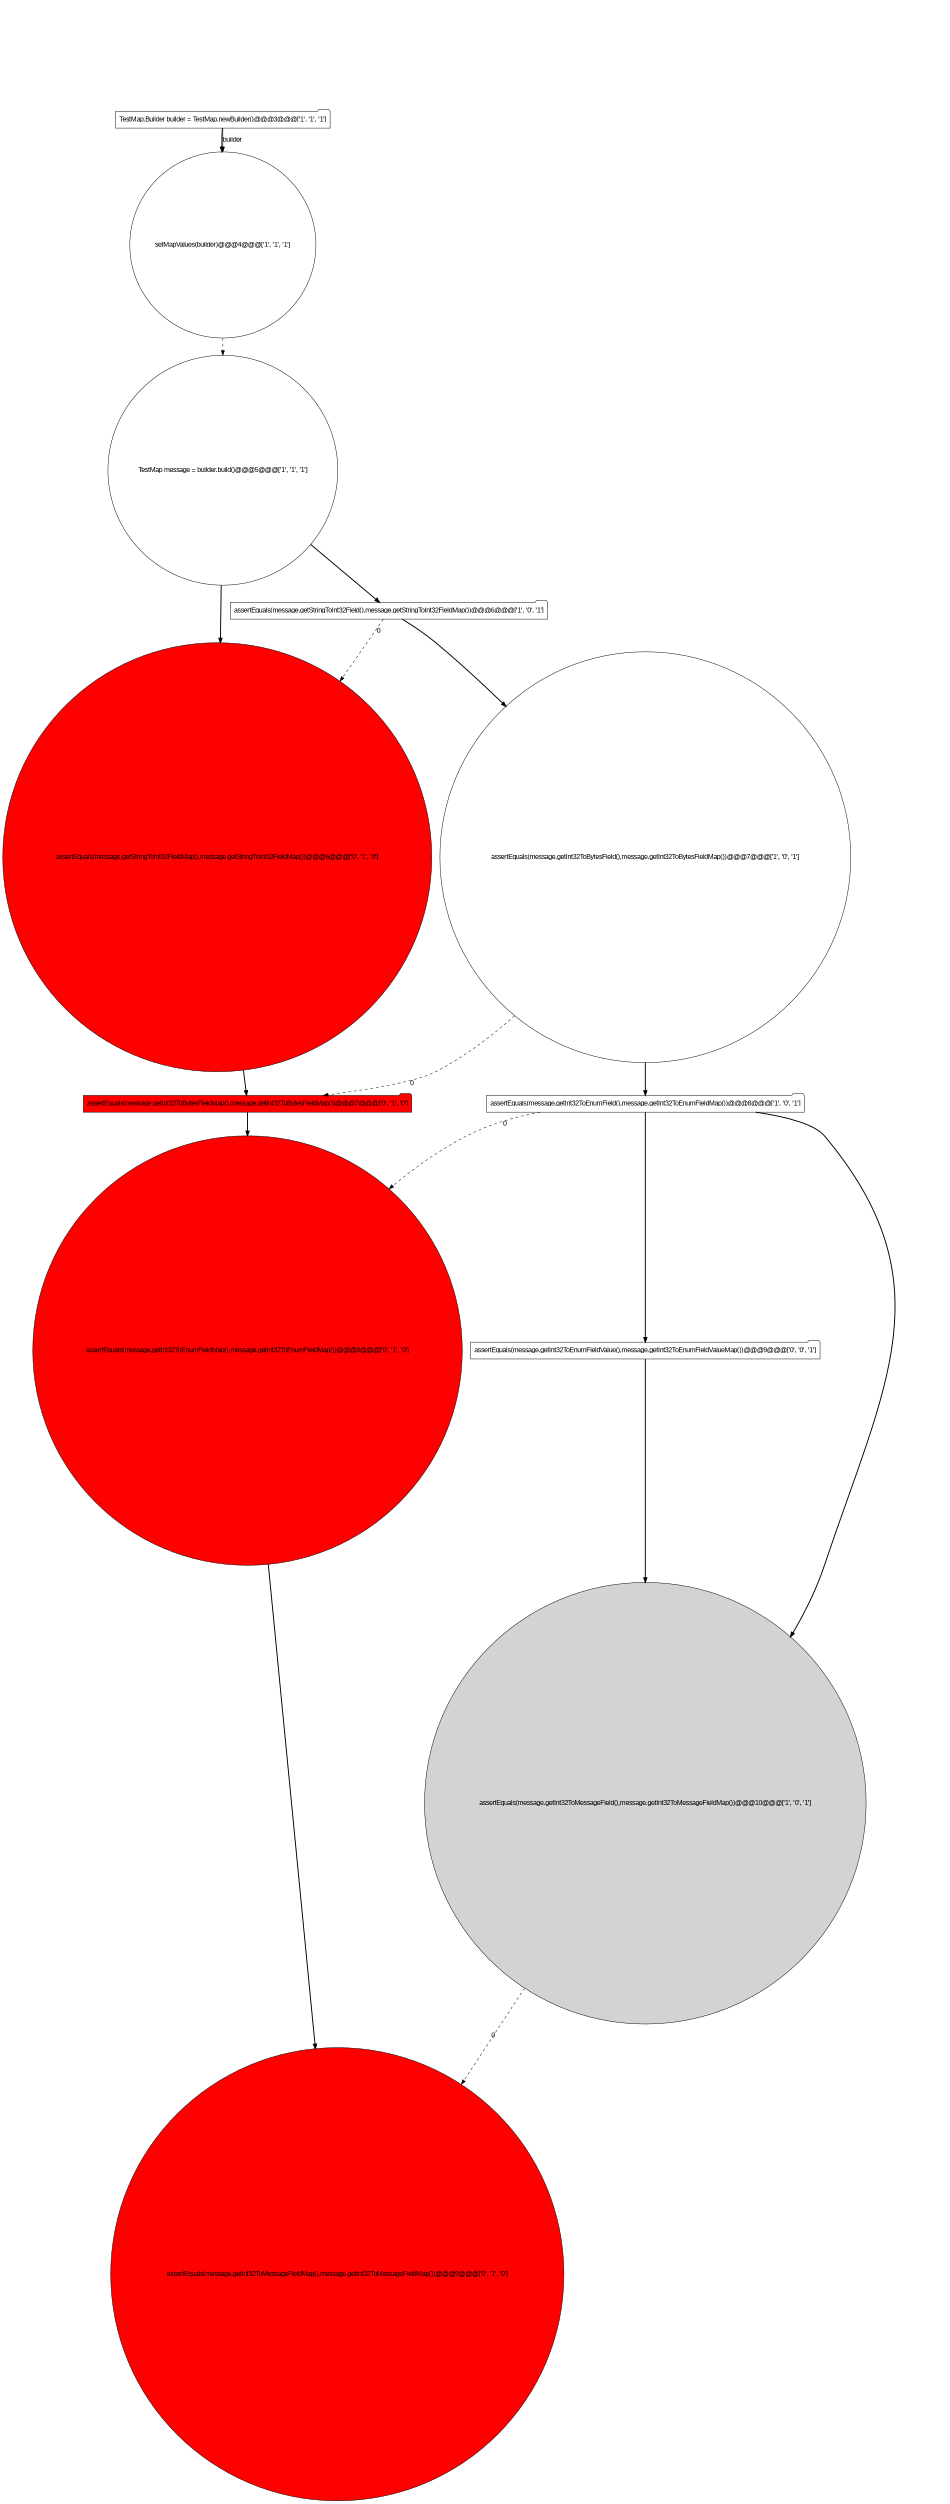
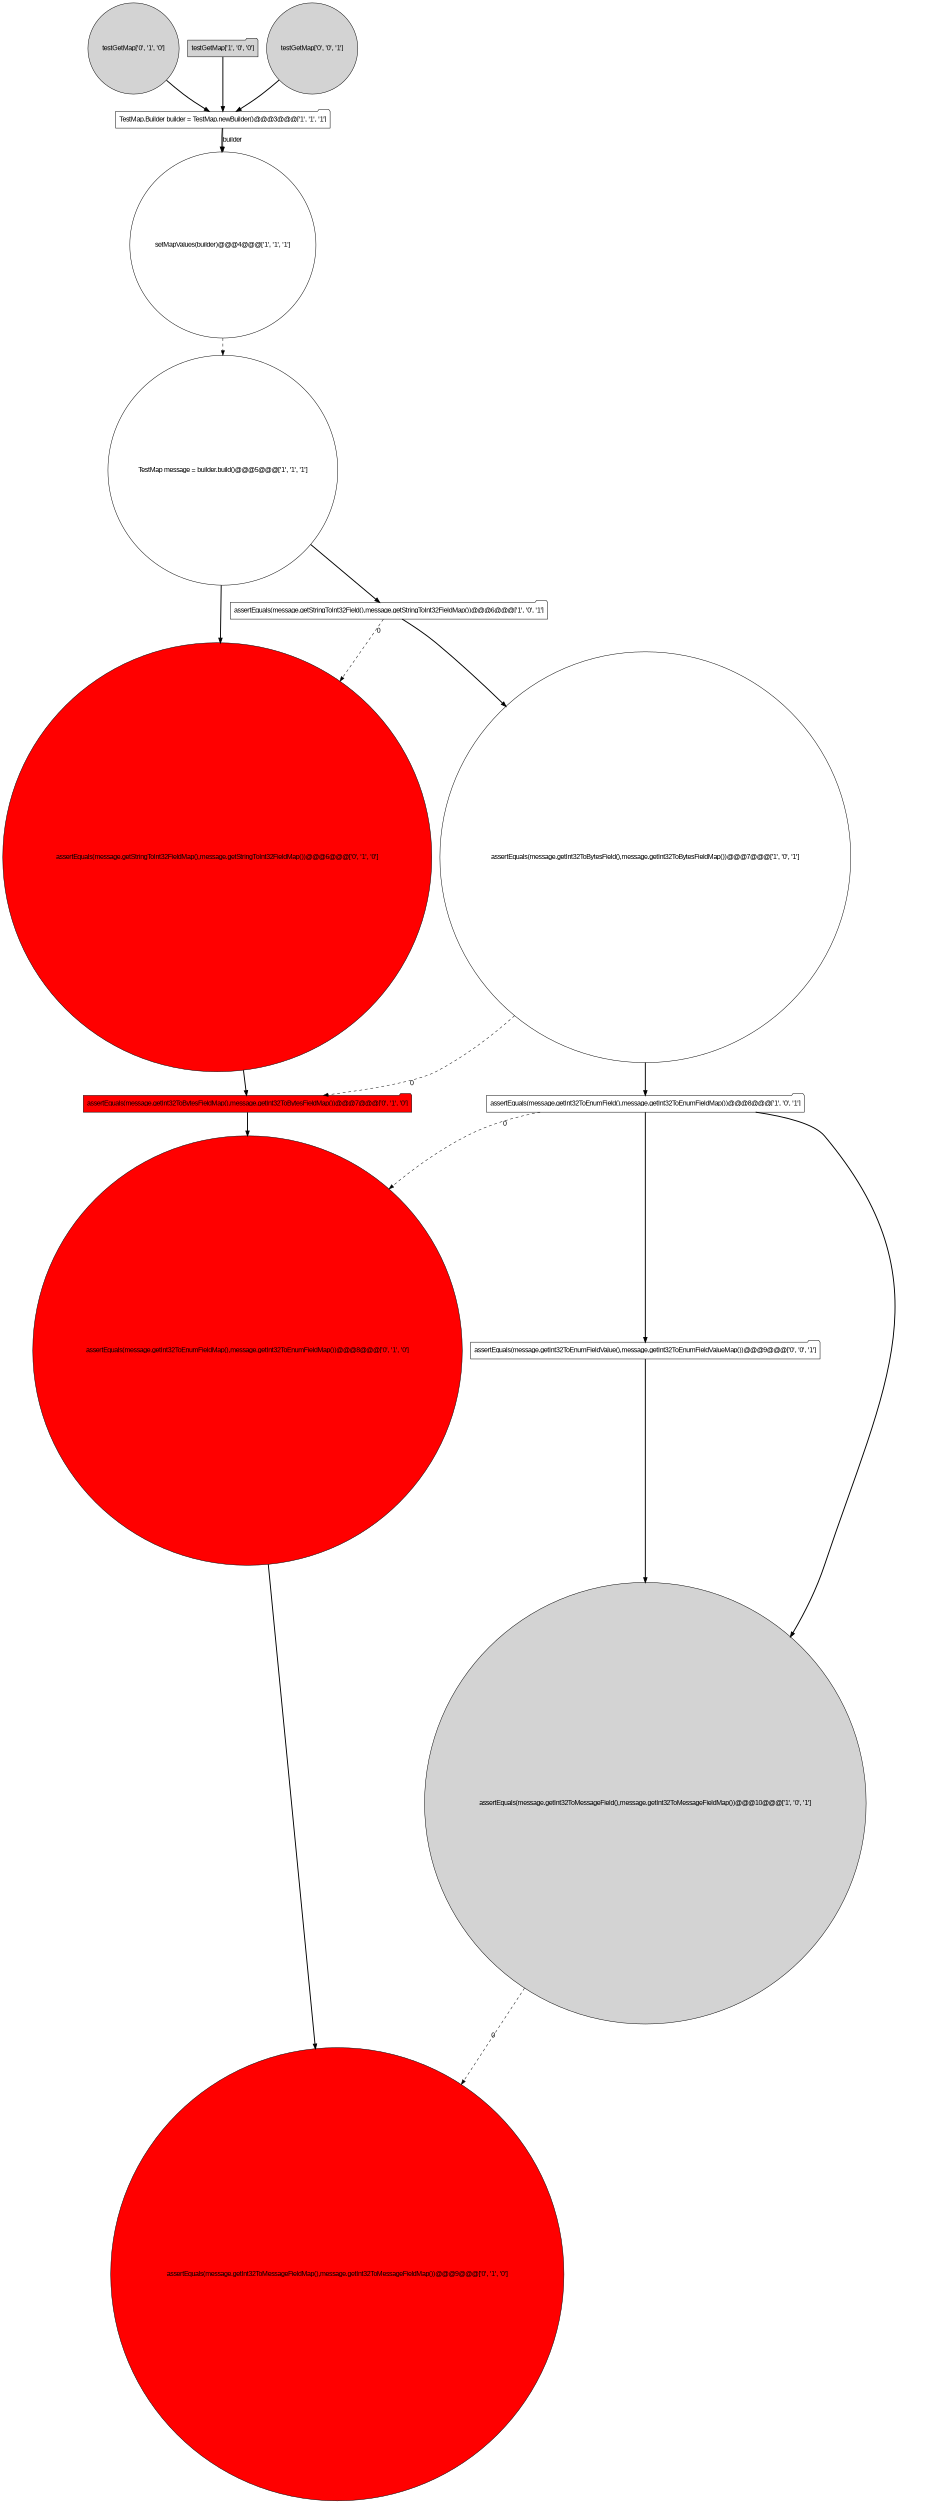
none -> (134, 48)
none -> (223, 48)
none -> (312, 48)
